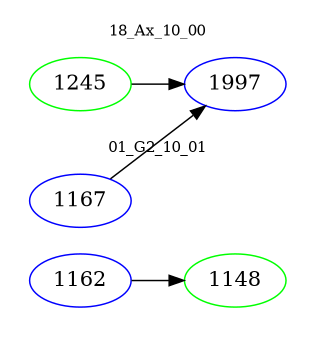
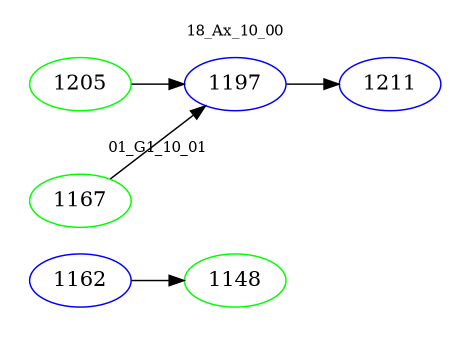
(80, 84) -> (80, 84)
(235, 84) -> (235, 84)
none -> (390, 84)
(158, 148) -> (158, 148)
(80, 201) -> (80, 201)
